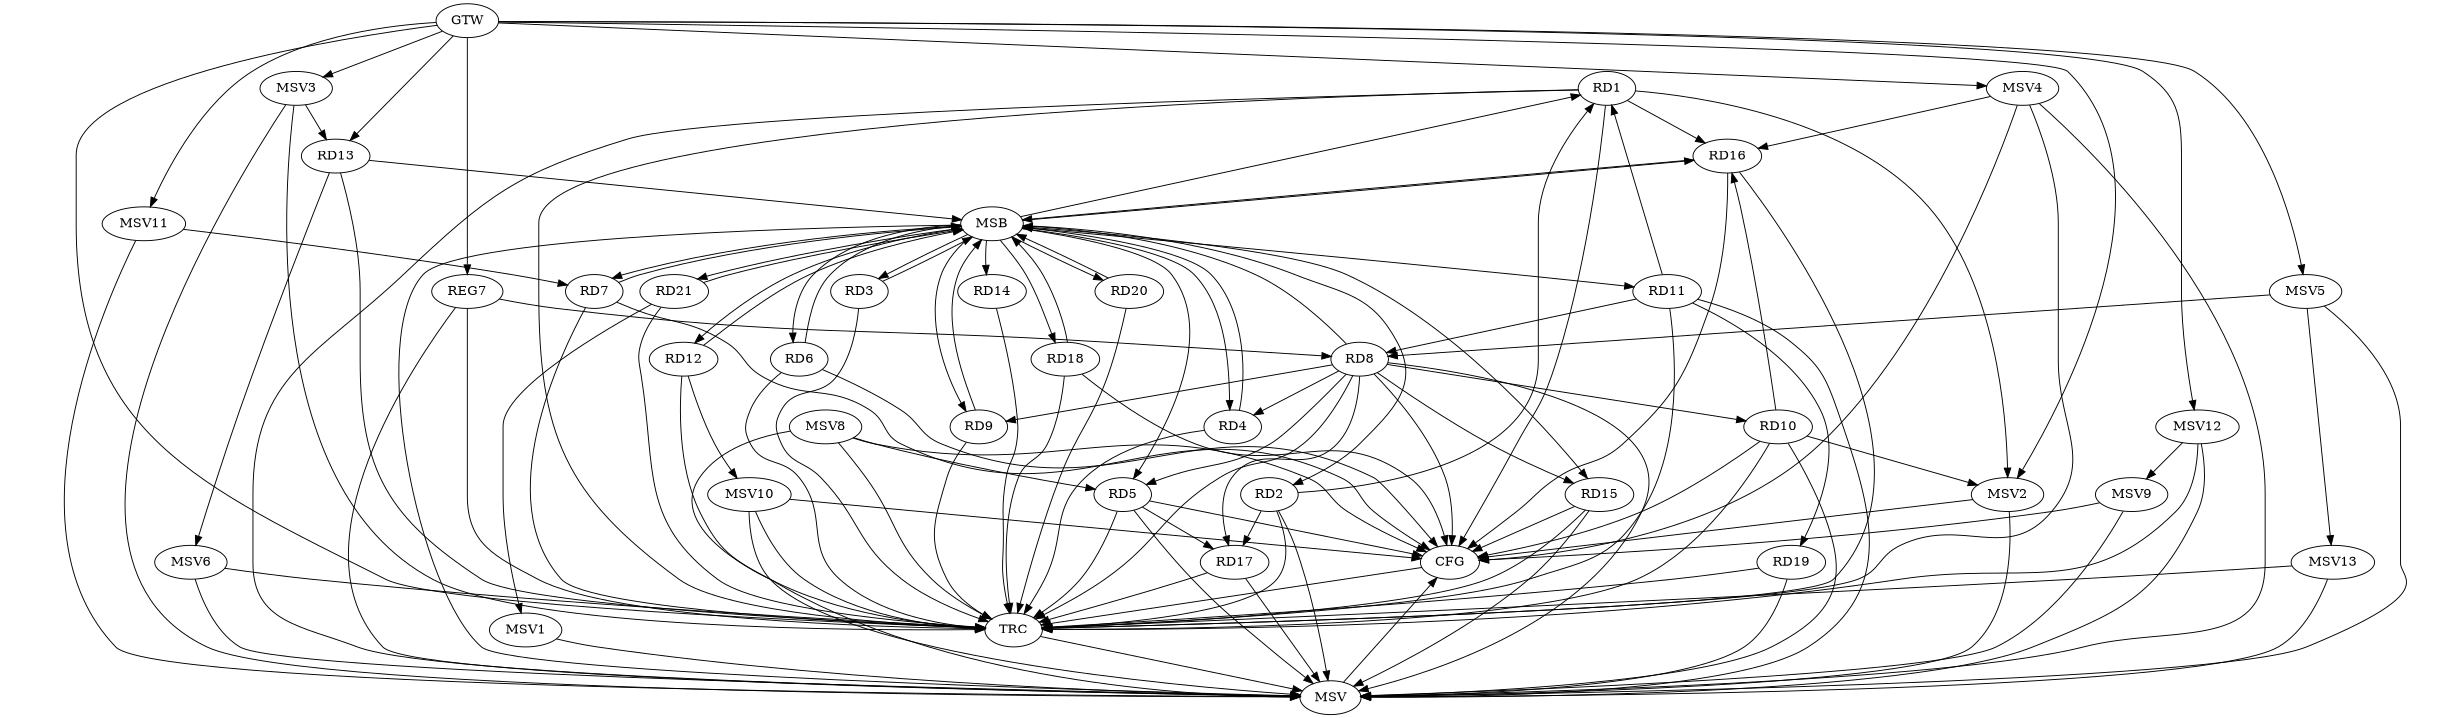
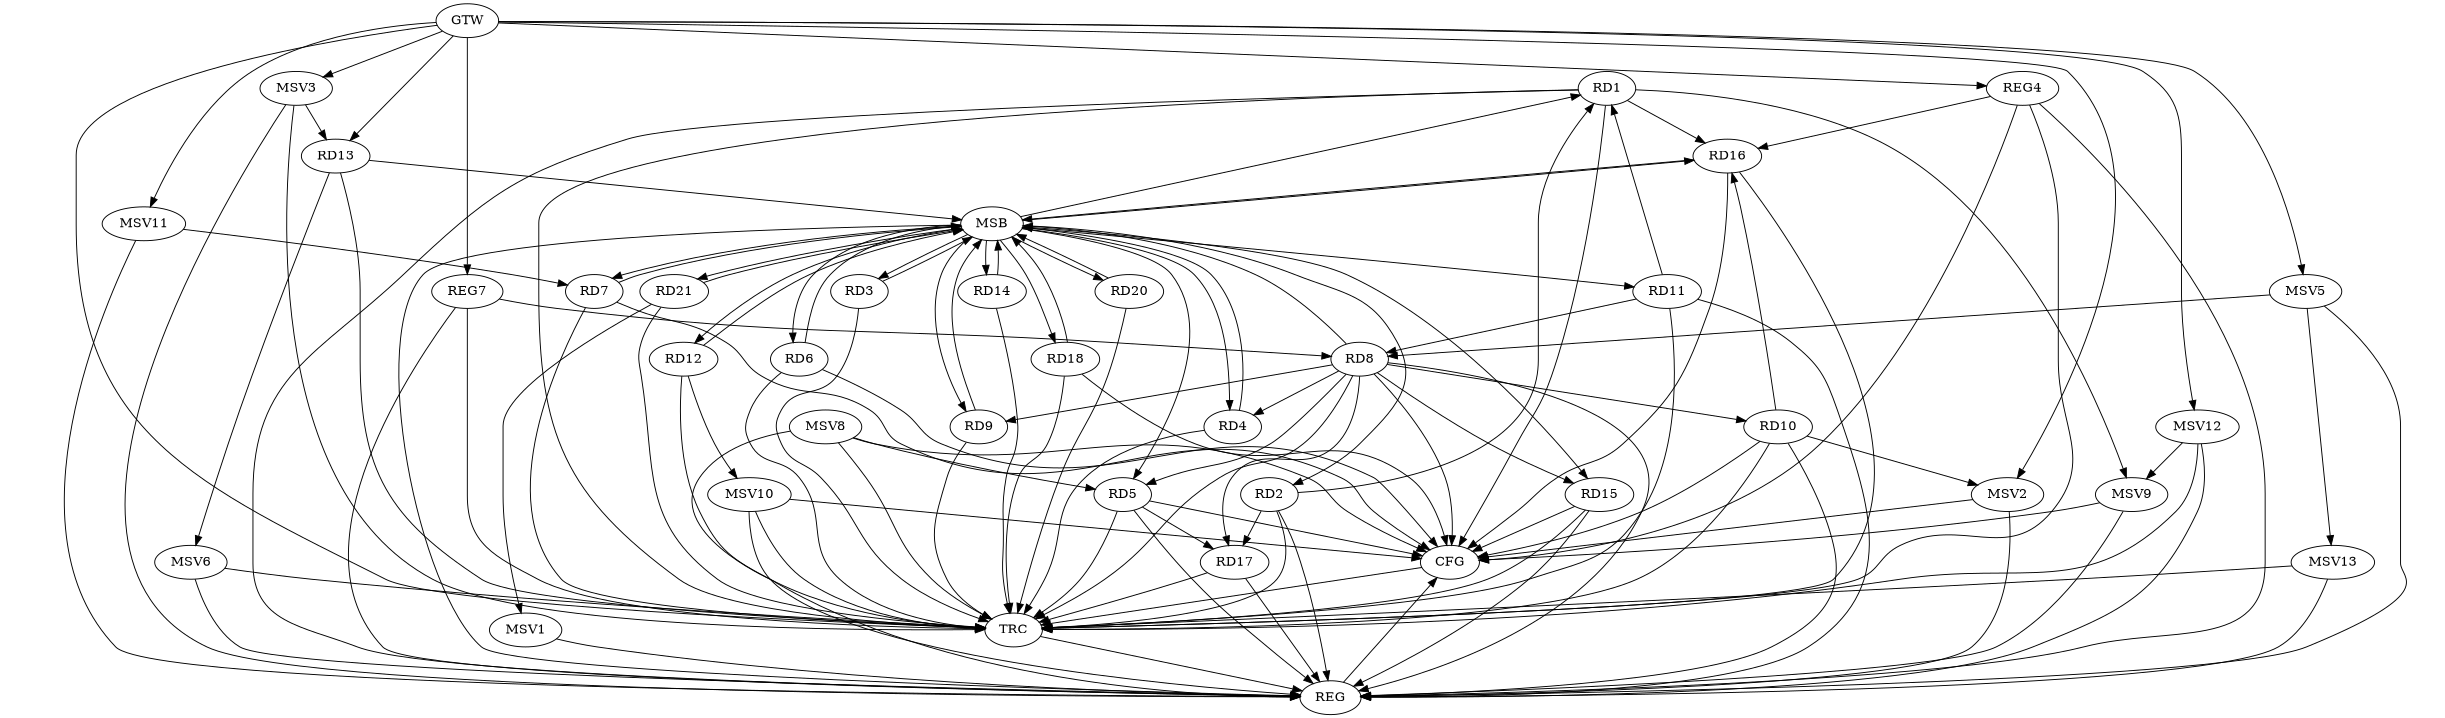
(2023, 88) -> (2023, 88)
(1912, 192) -> (1947, 189)
none -> (998, 263)
(1791, 562) -> none
(1330, 698) -> (1330, 698)
